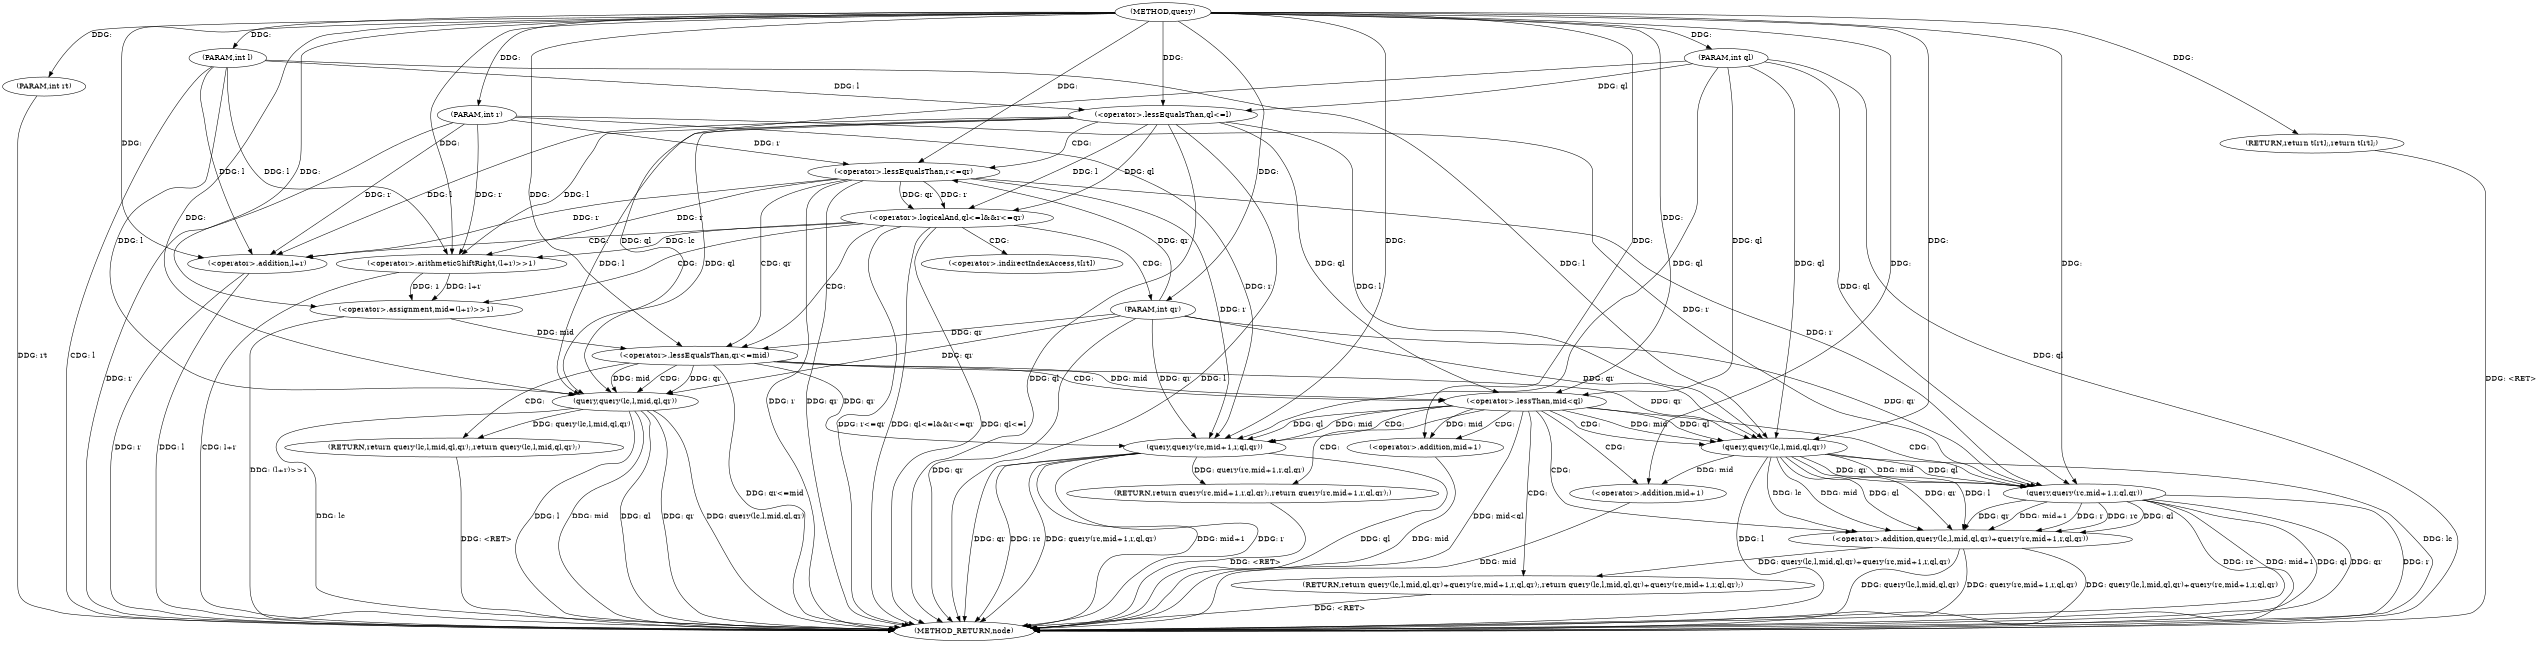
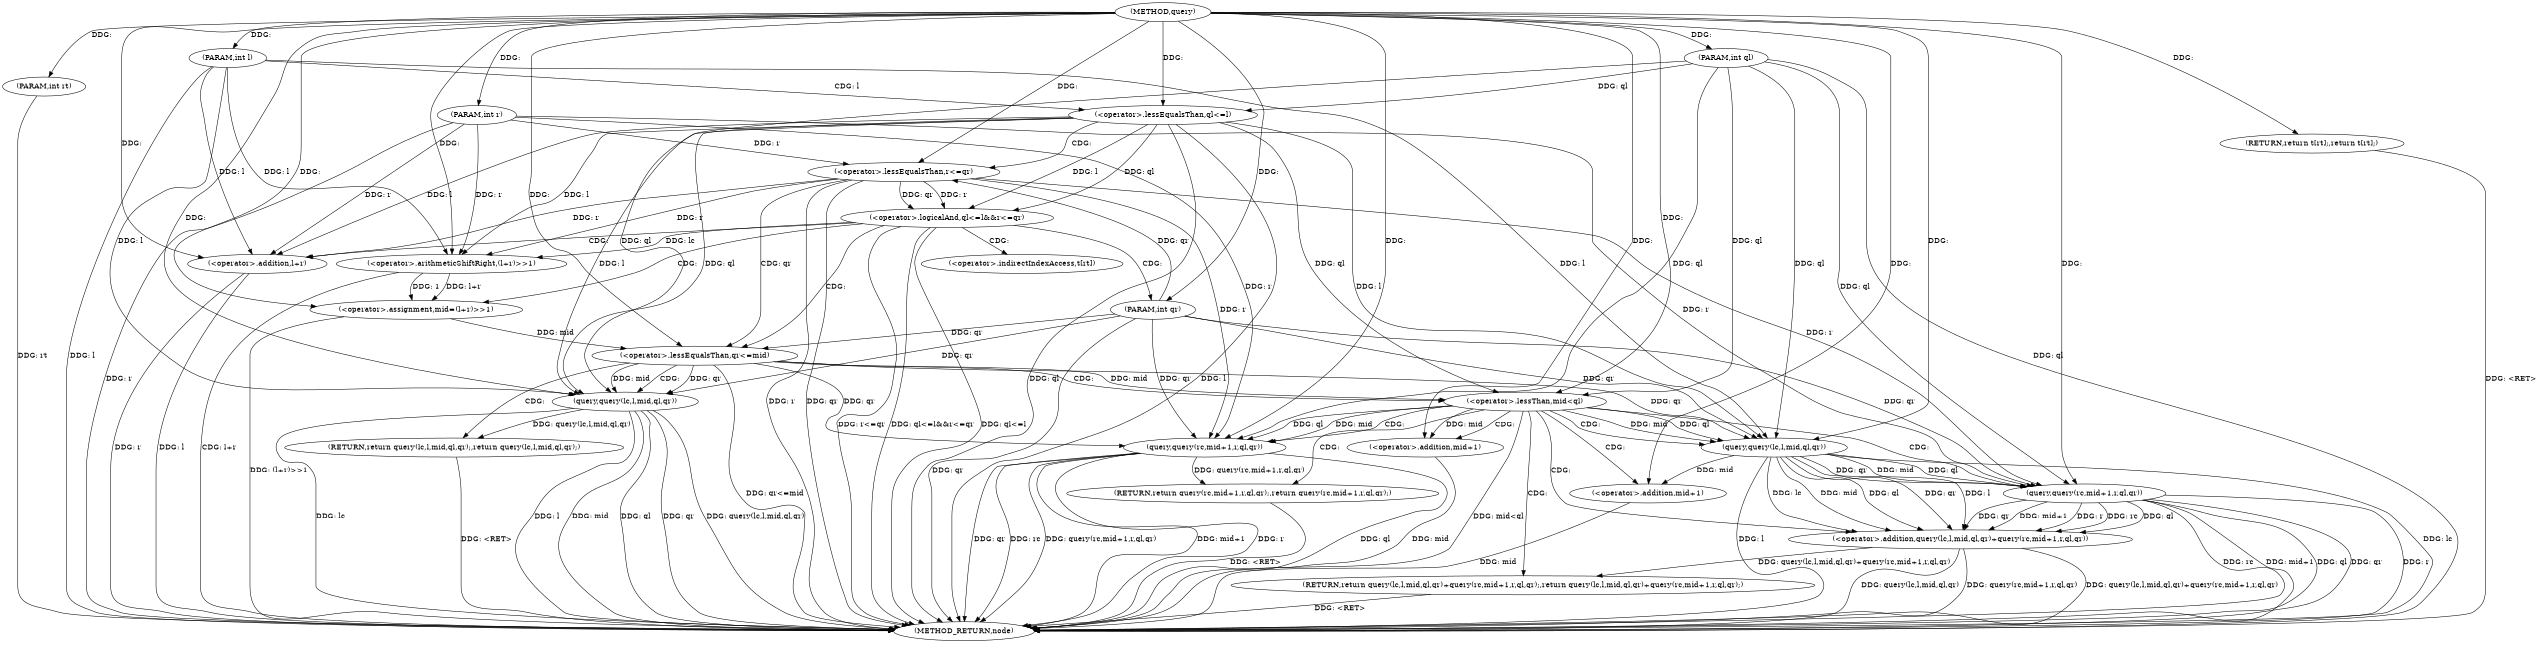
(847, 87) -> (847, 87)
(83, 356) -> (83, 356)
